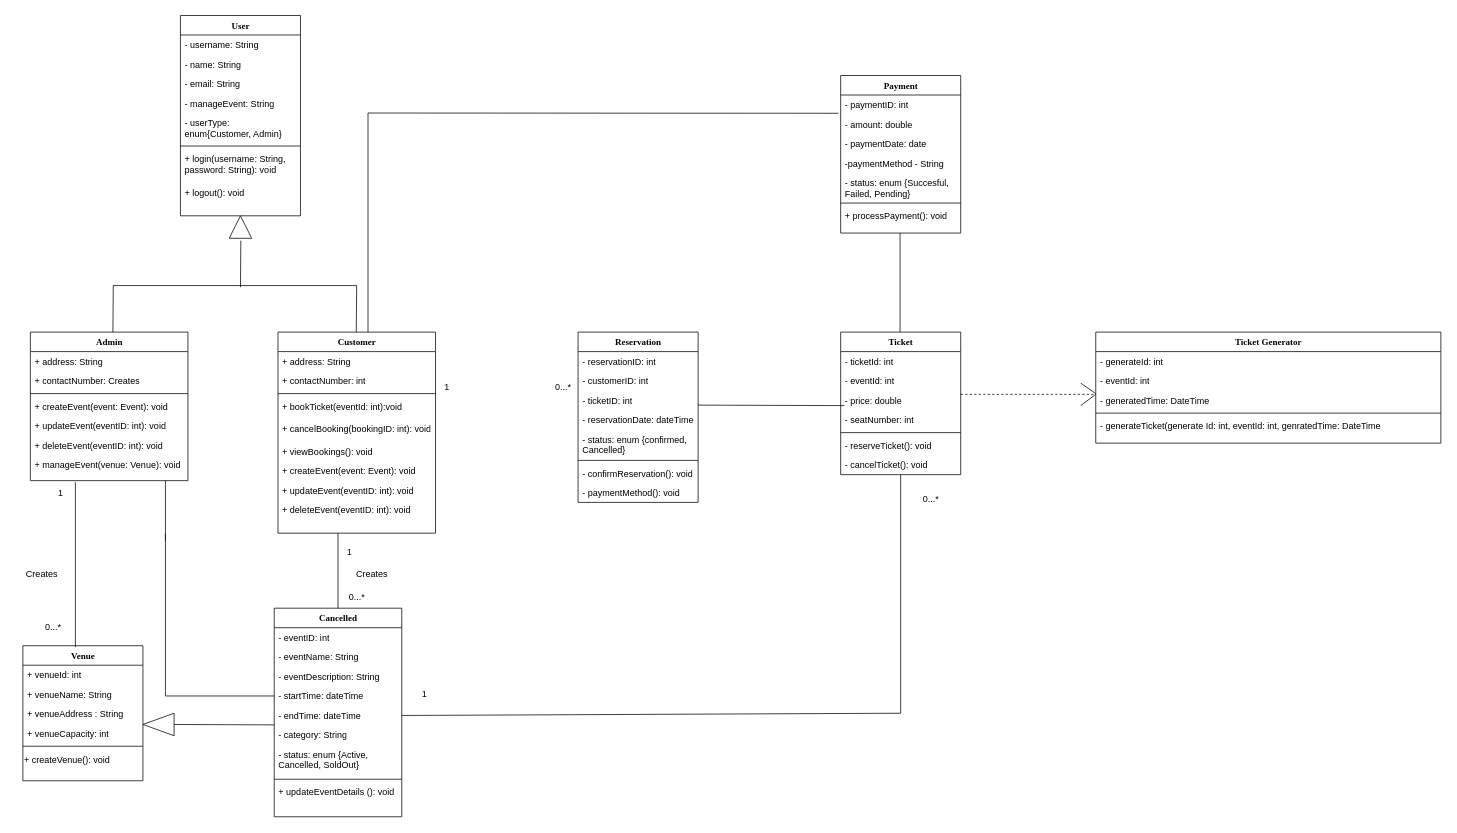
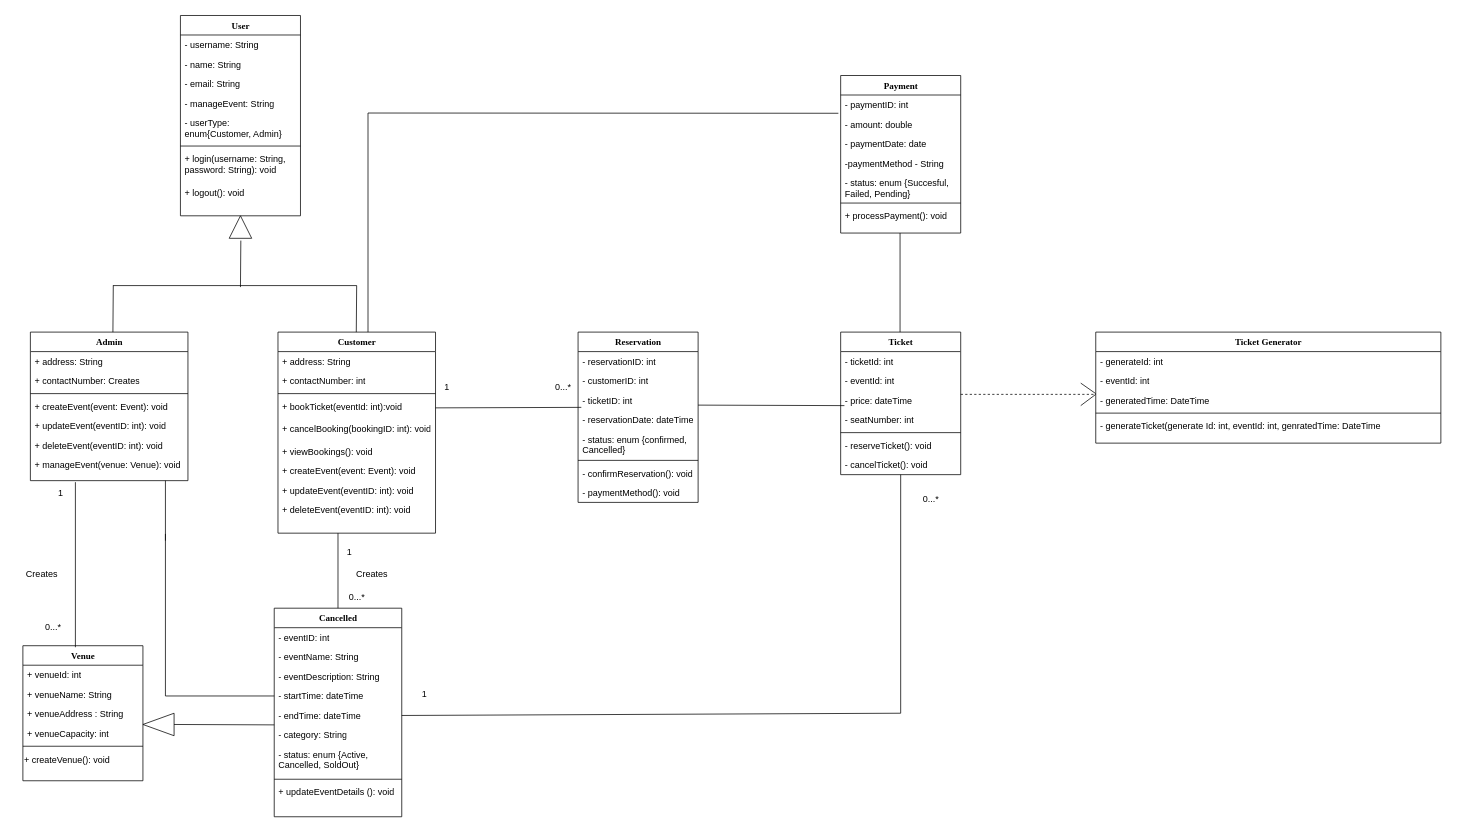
(877, 401) -> (882, 401)
none -> (508, 407)
